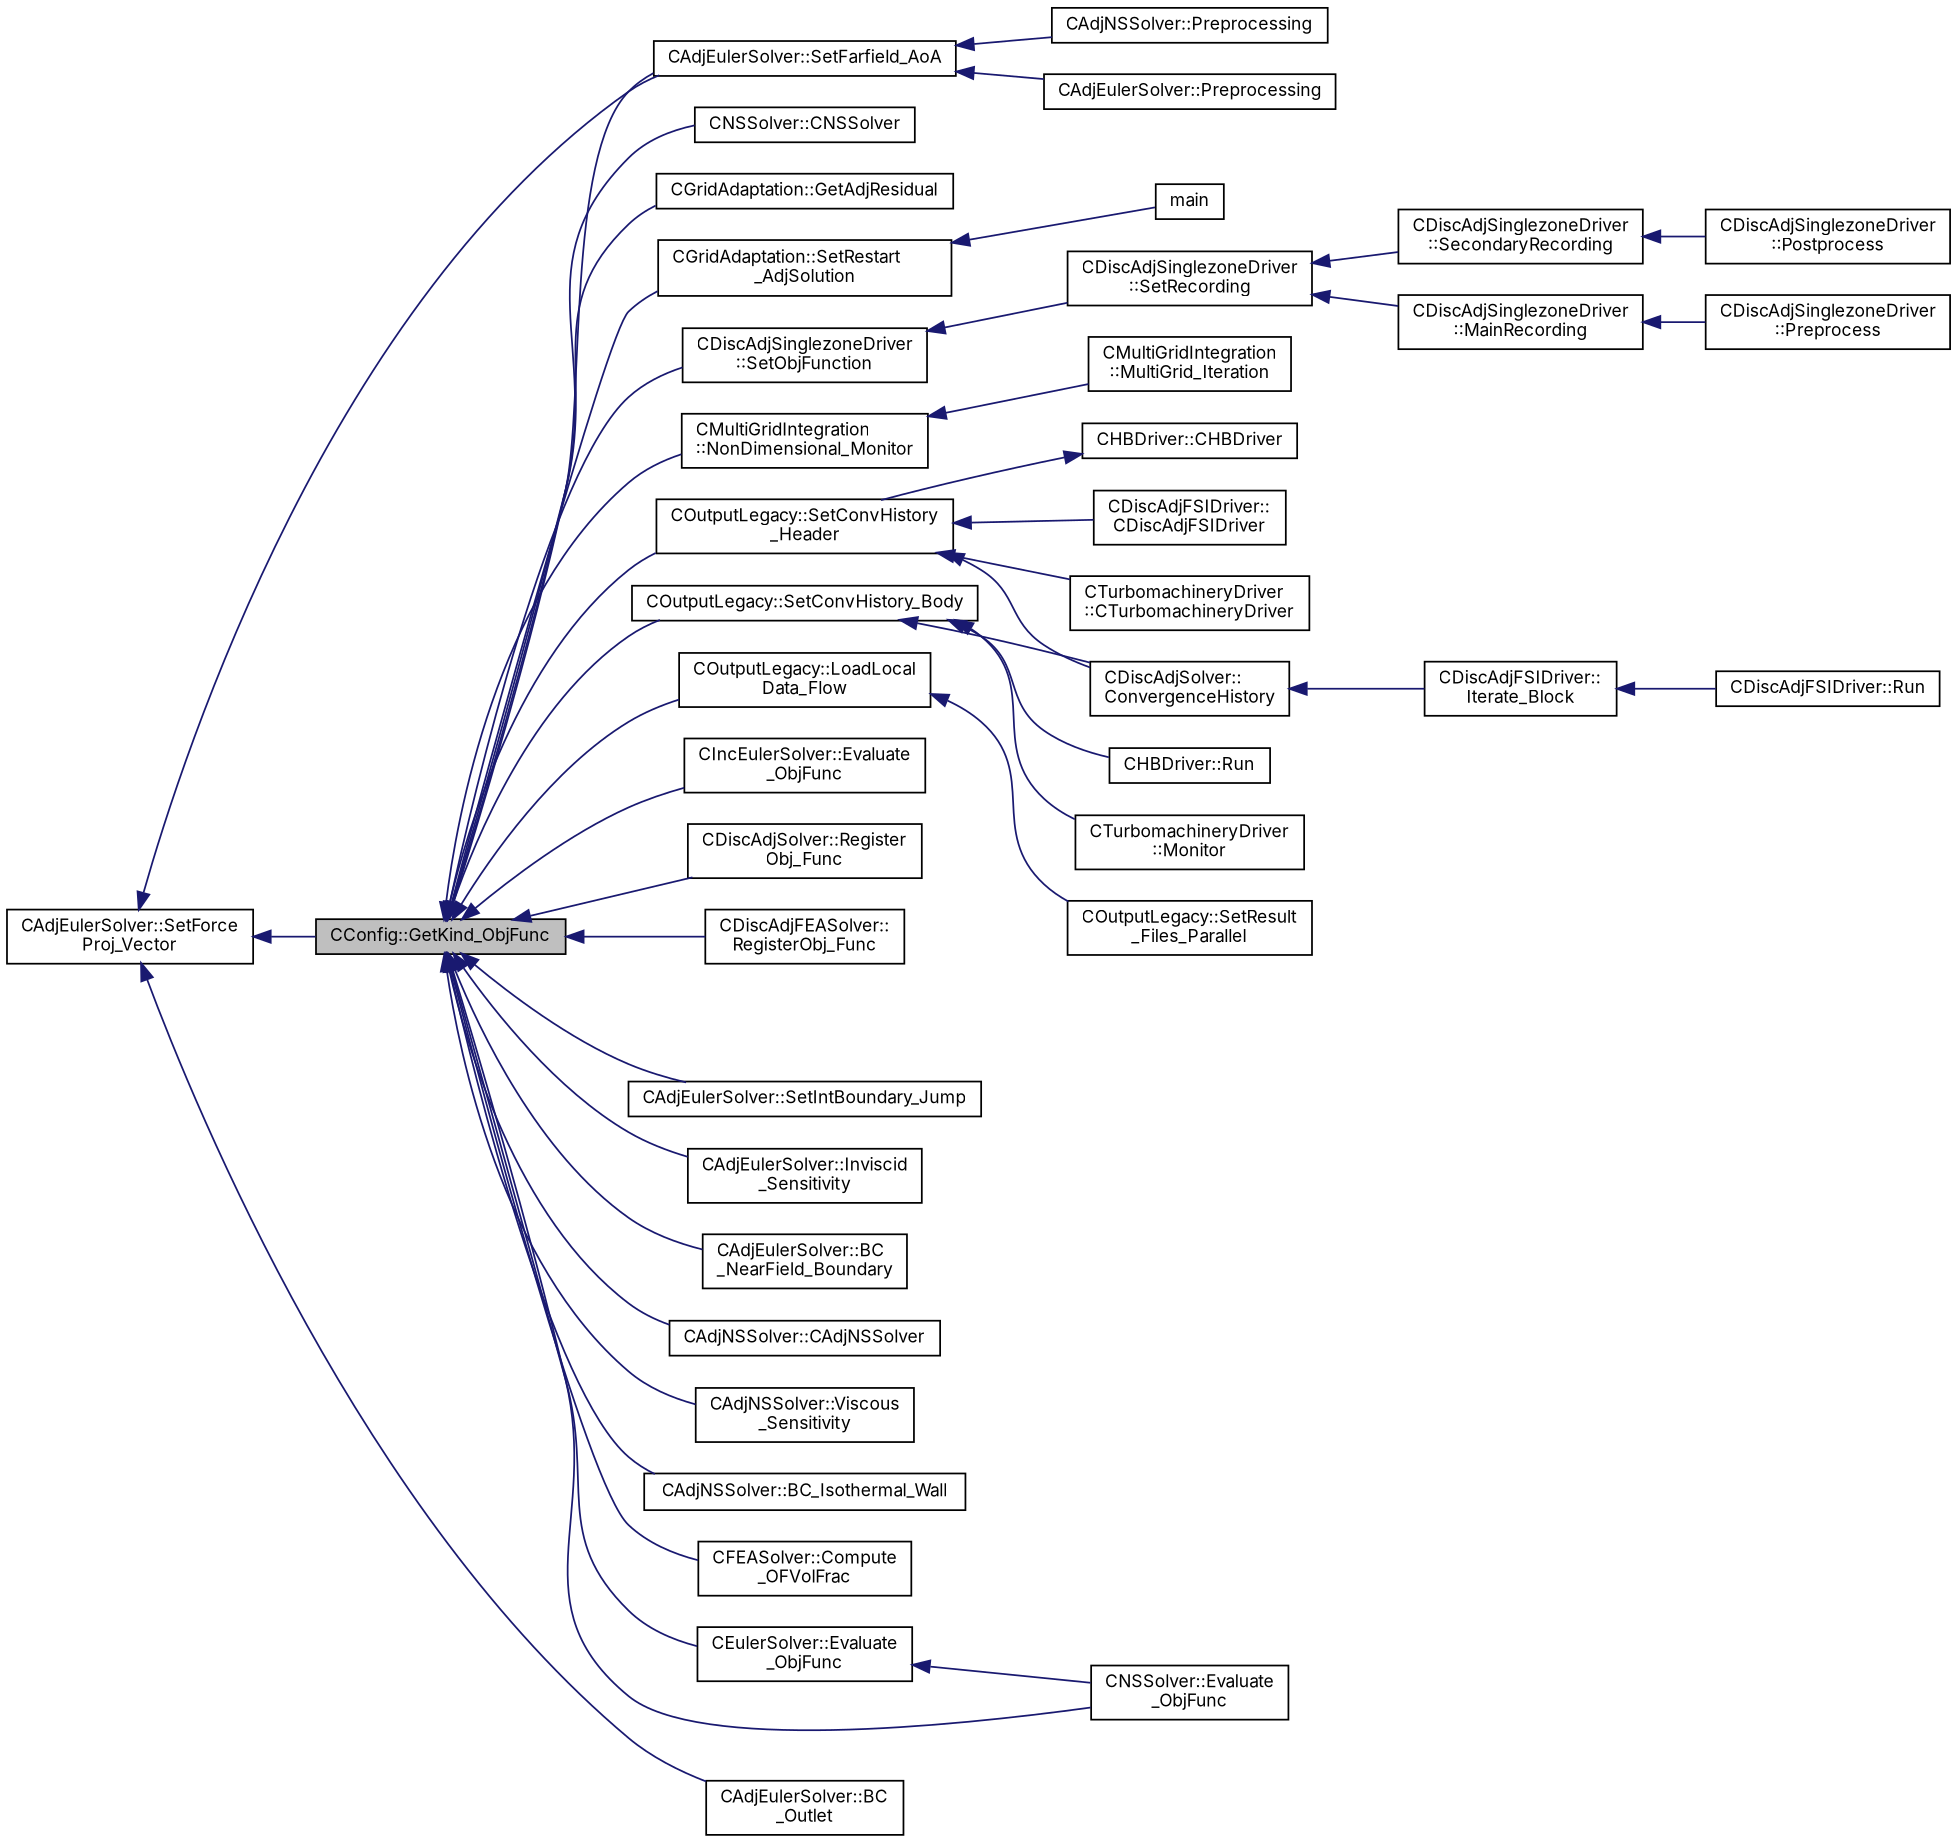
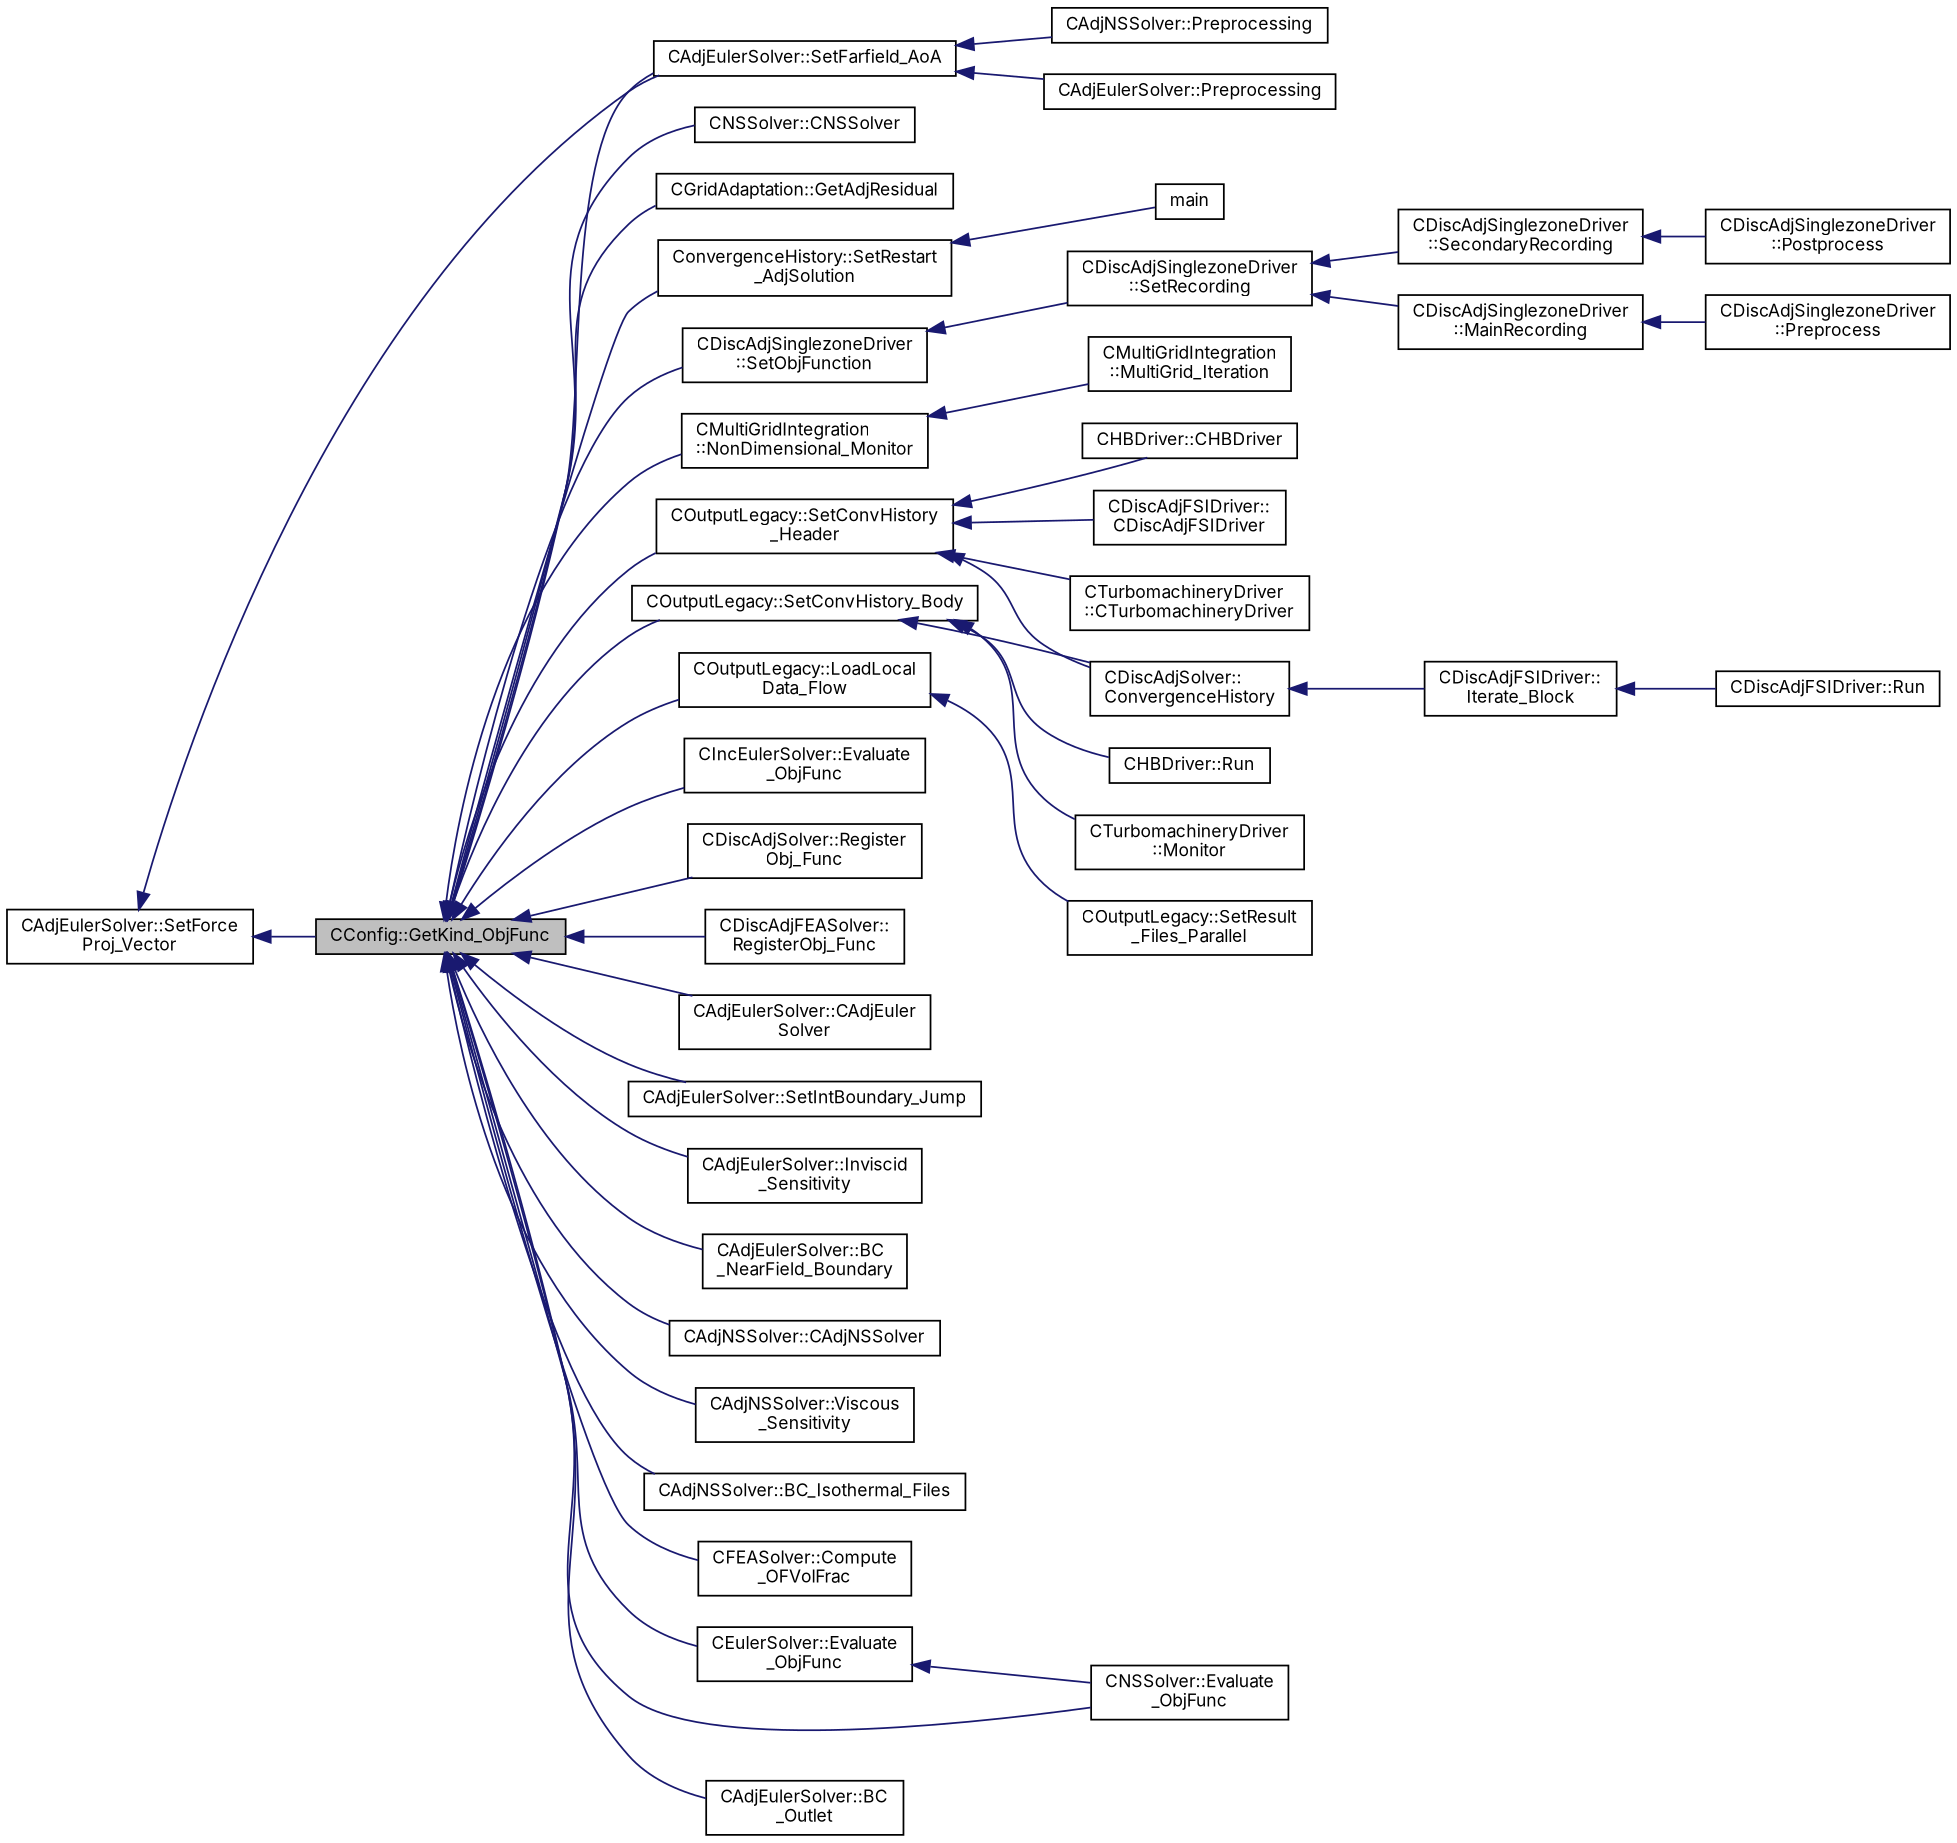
(805, 268) -> (805, 268)
(972, 477) -> (1059, 481)
none -> (805, 1022)
(367, 1426) -> (570, 1408)
(805, 1492) -> (805, 1492)
